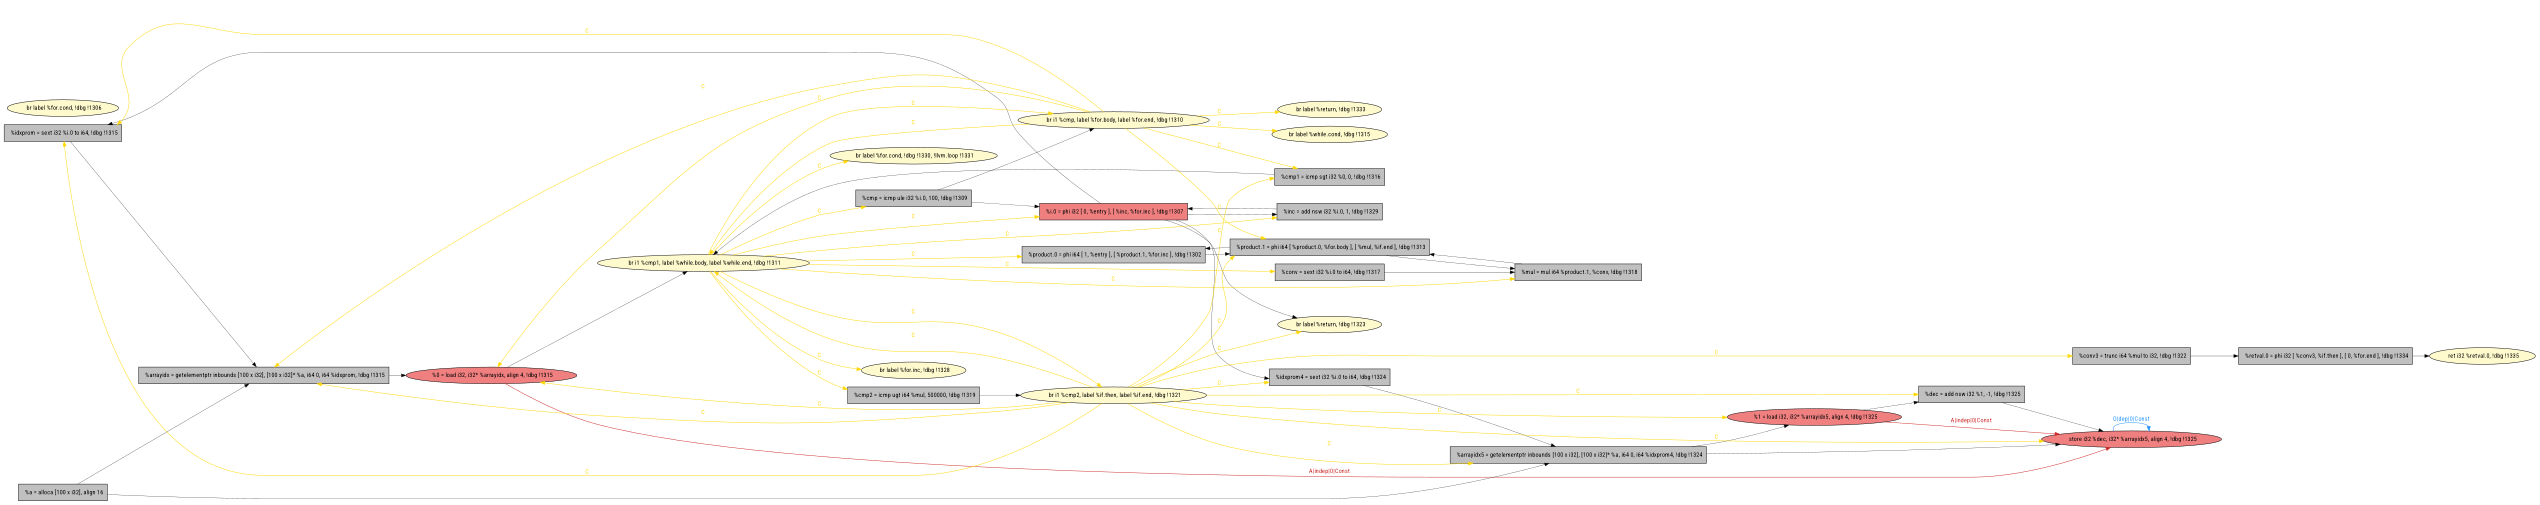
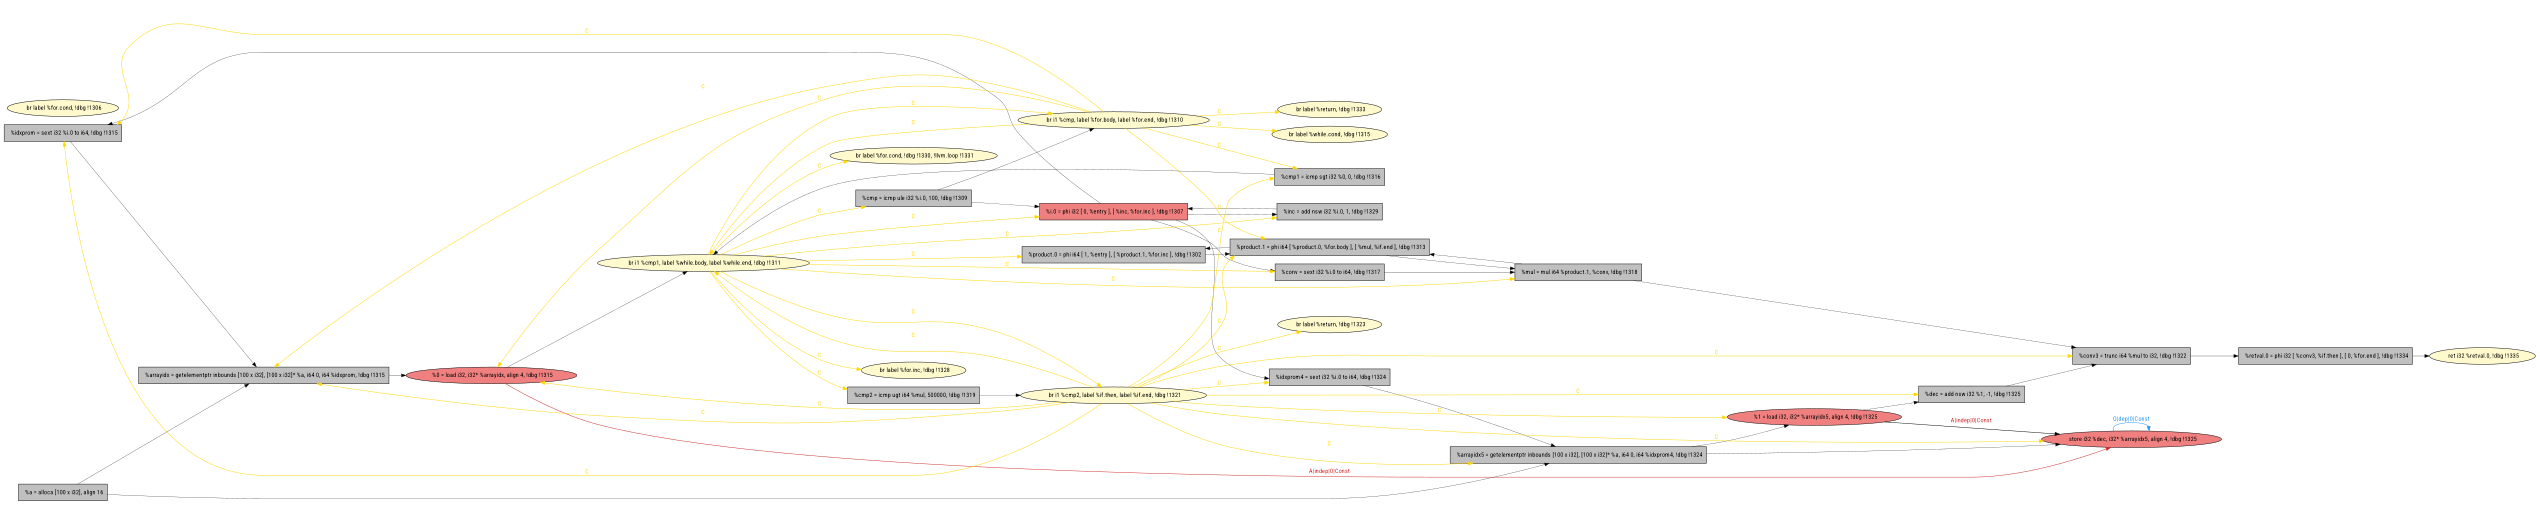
(1225, 277) -> (1201, 238)
none -> (1853, 314)
(2050, 416) -> (2049, 376)
(1970, 428) -> (1970, 428)
